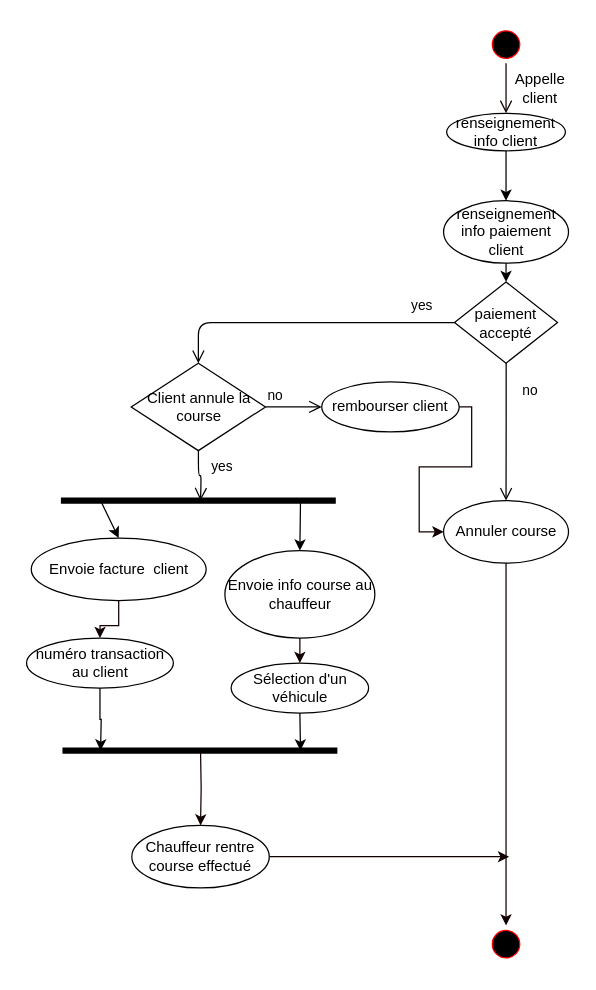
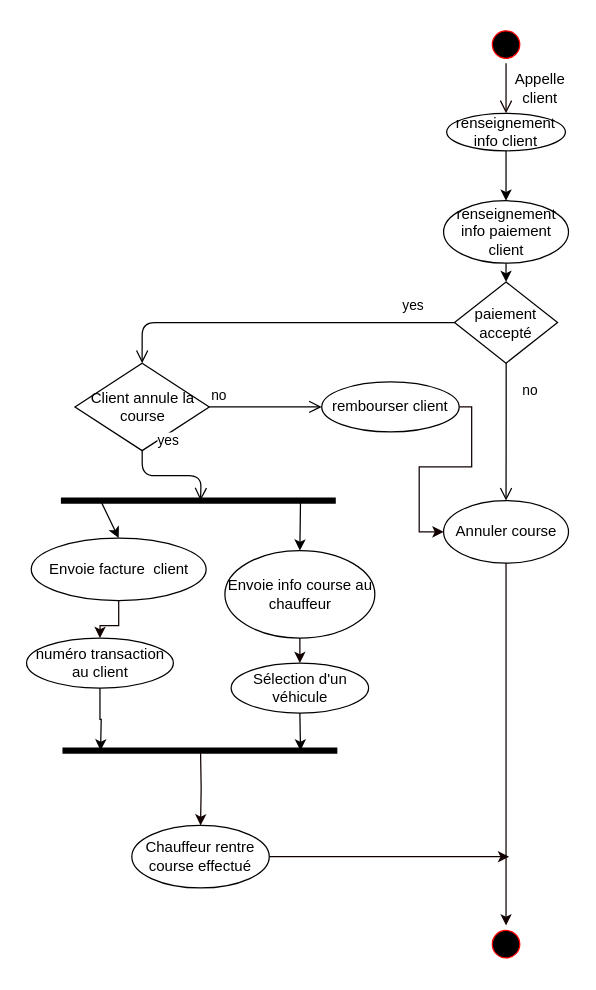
(198, 407) -> (142, 407)
